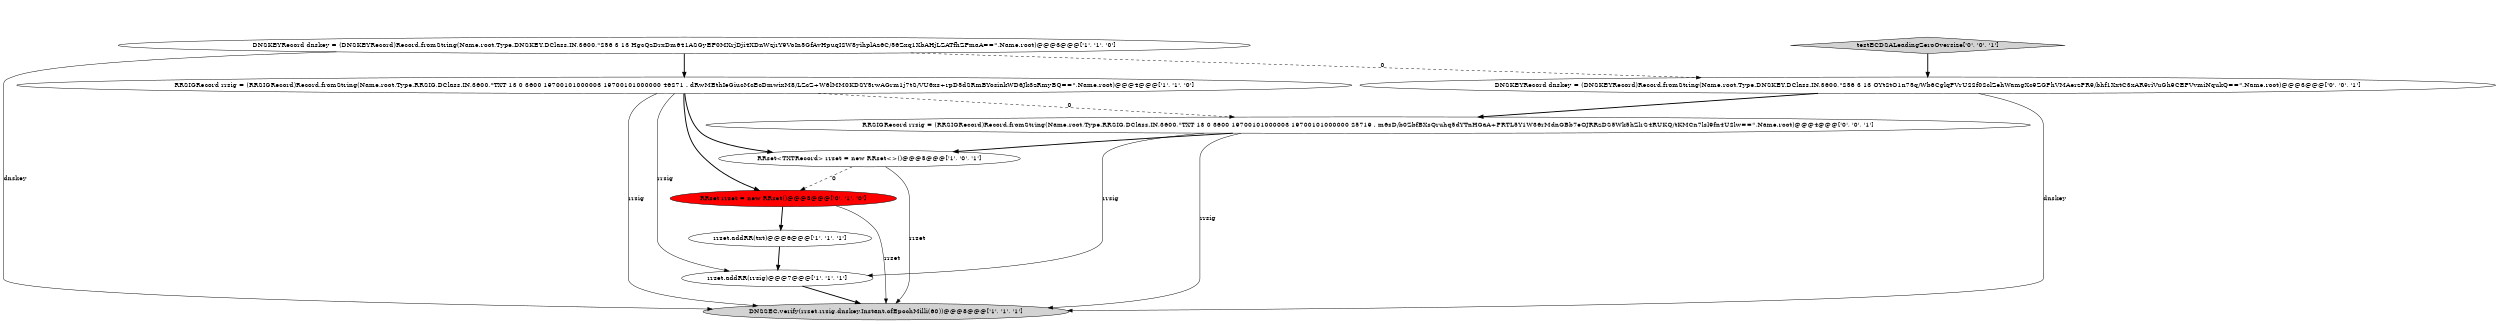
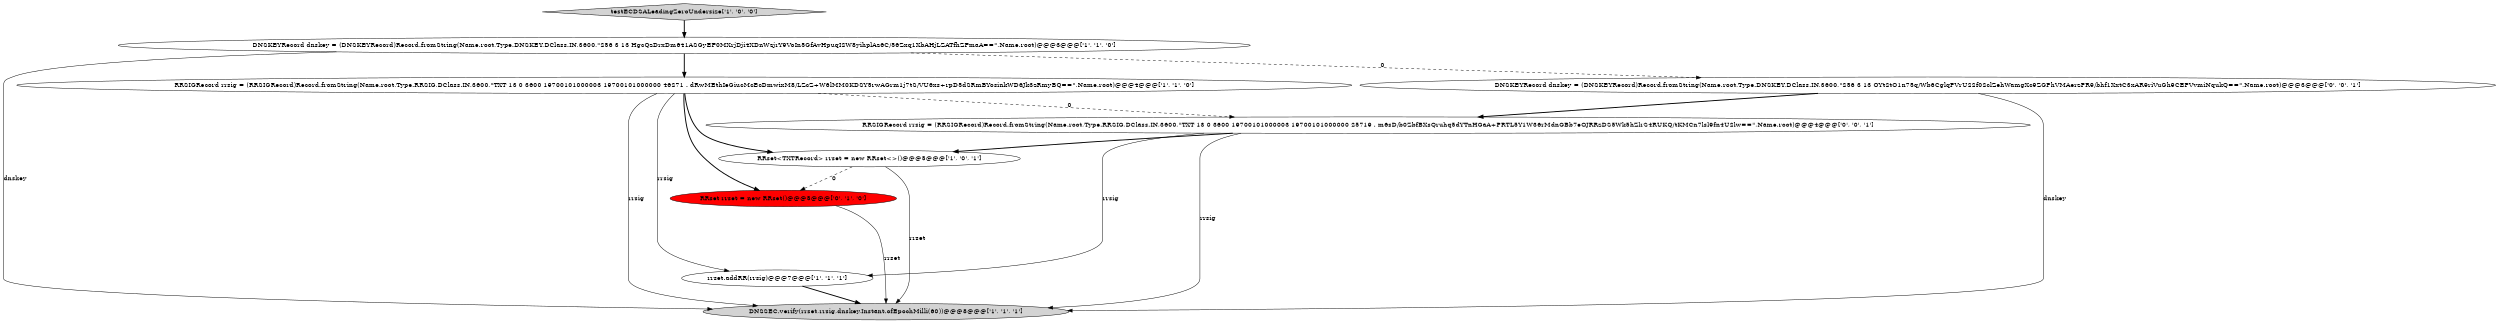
none -> (684, 12)
(1928, 45) -> none
(780, 238) -> none
